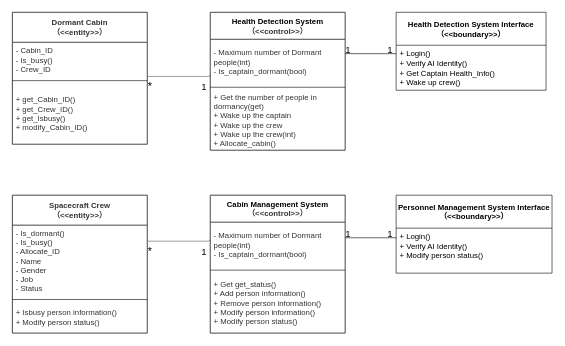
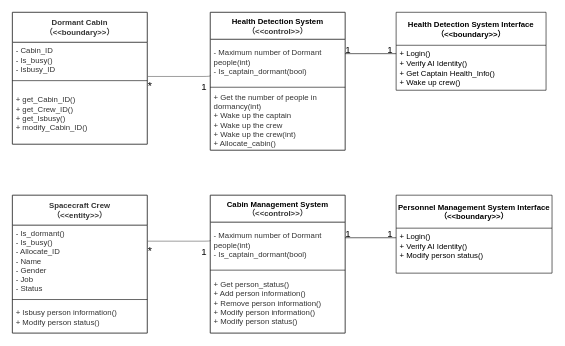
(80, 27) -> (80, 27)
(39, 60) -> (39, 60)
(278, 120) -> (278, 120)
(272, 303) -> (272, 303)
